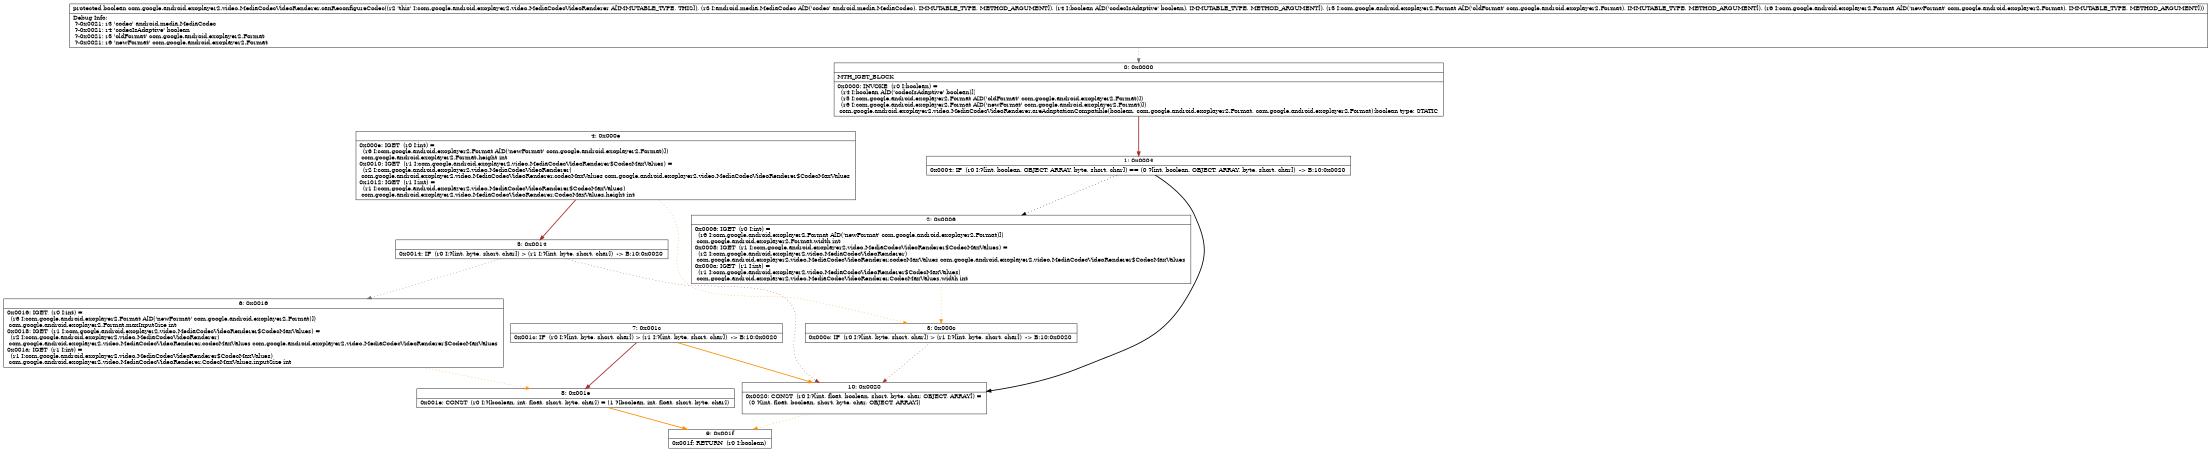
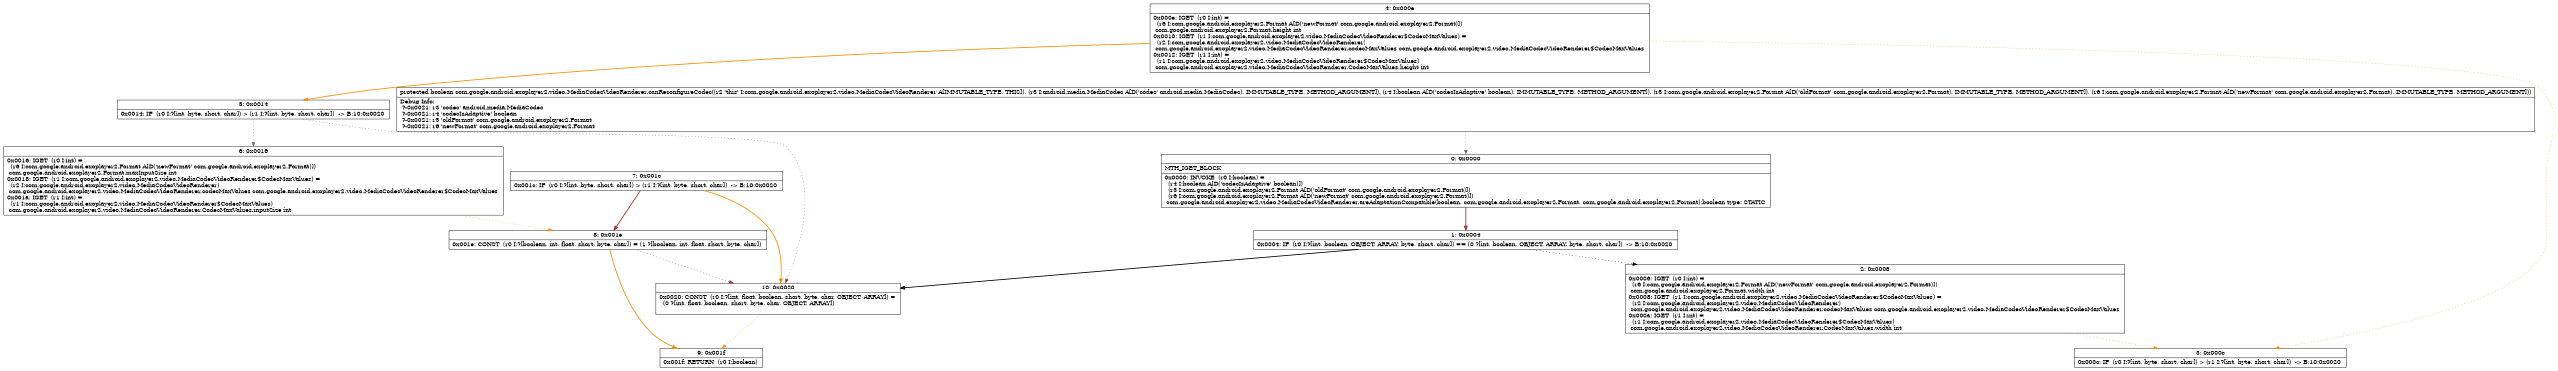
(398, 183) -> (1192, 55)
(559, 218) -> (728, 61)
(908, 361) -> (682, 266)
